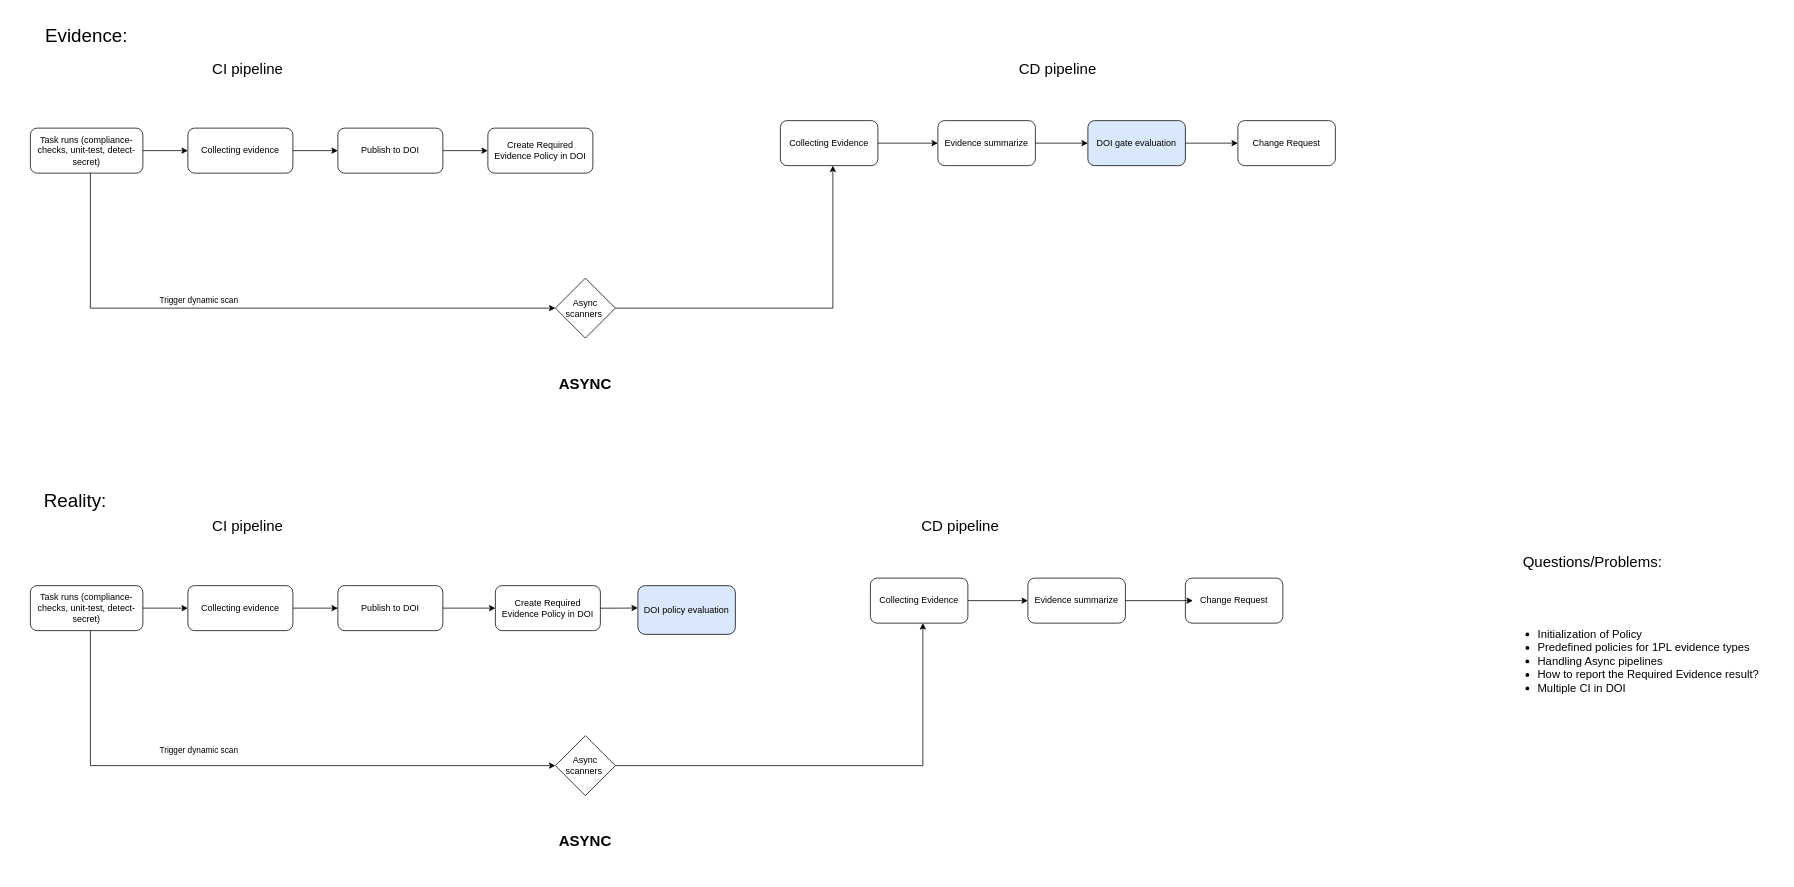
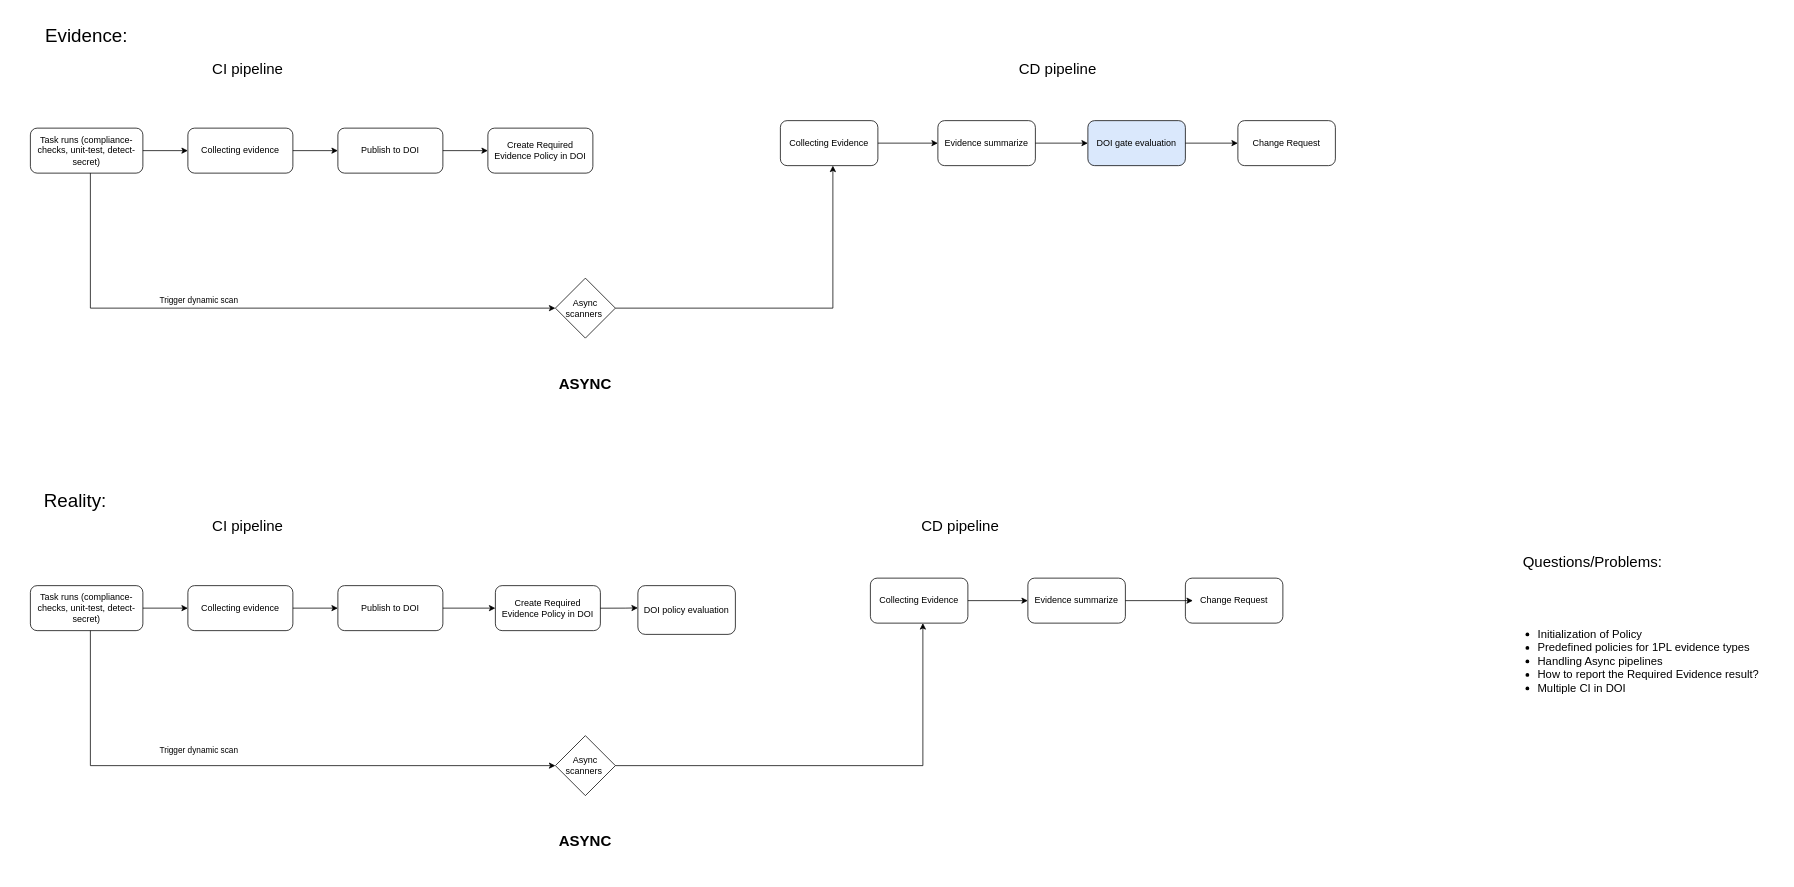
(687, 610) -> (687, 610)
